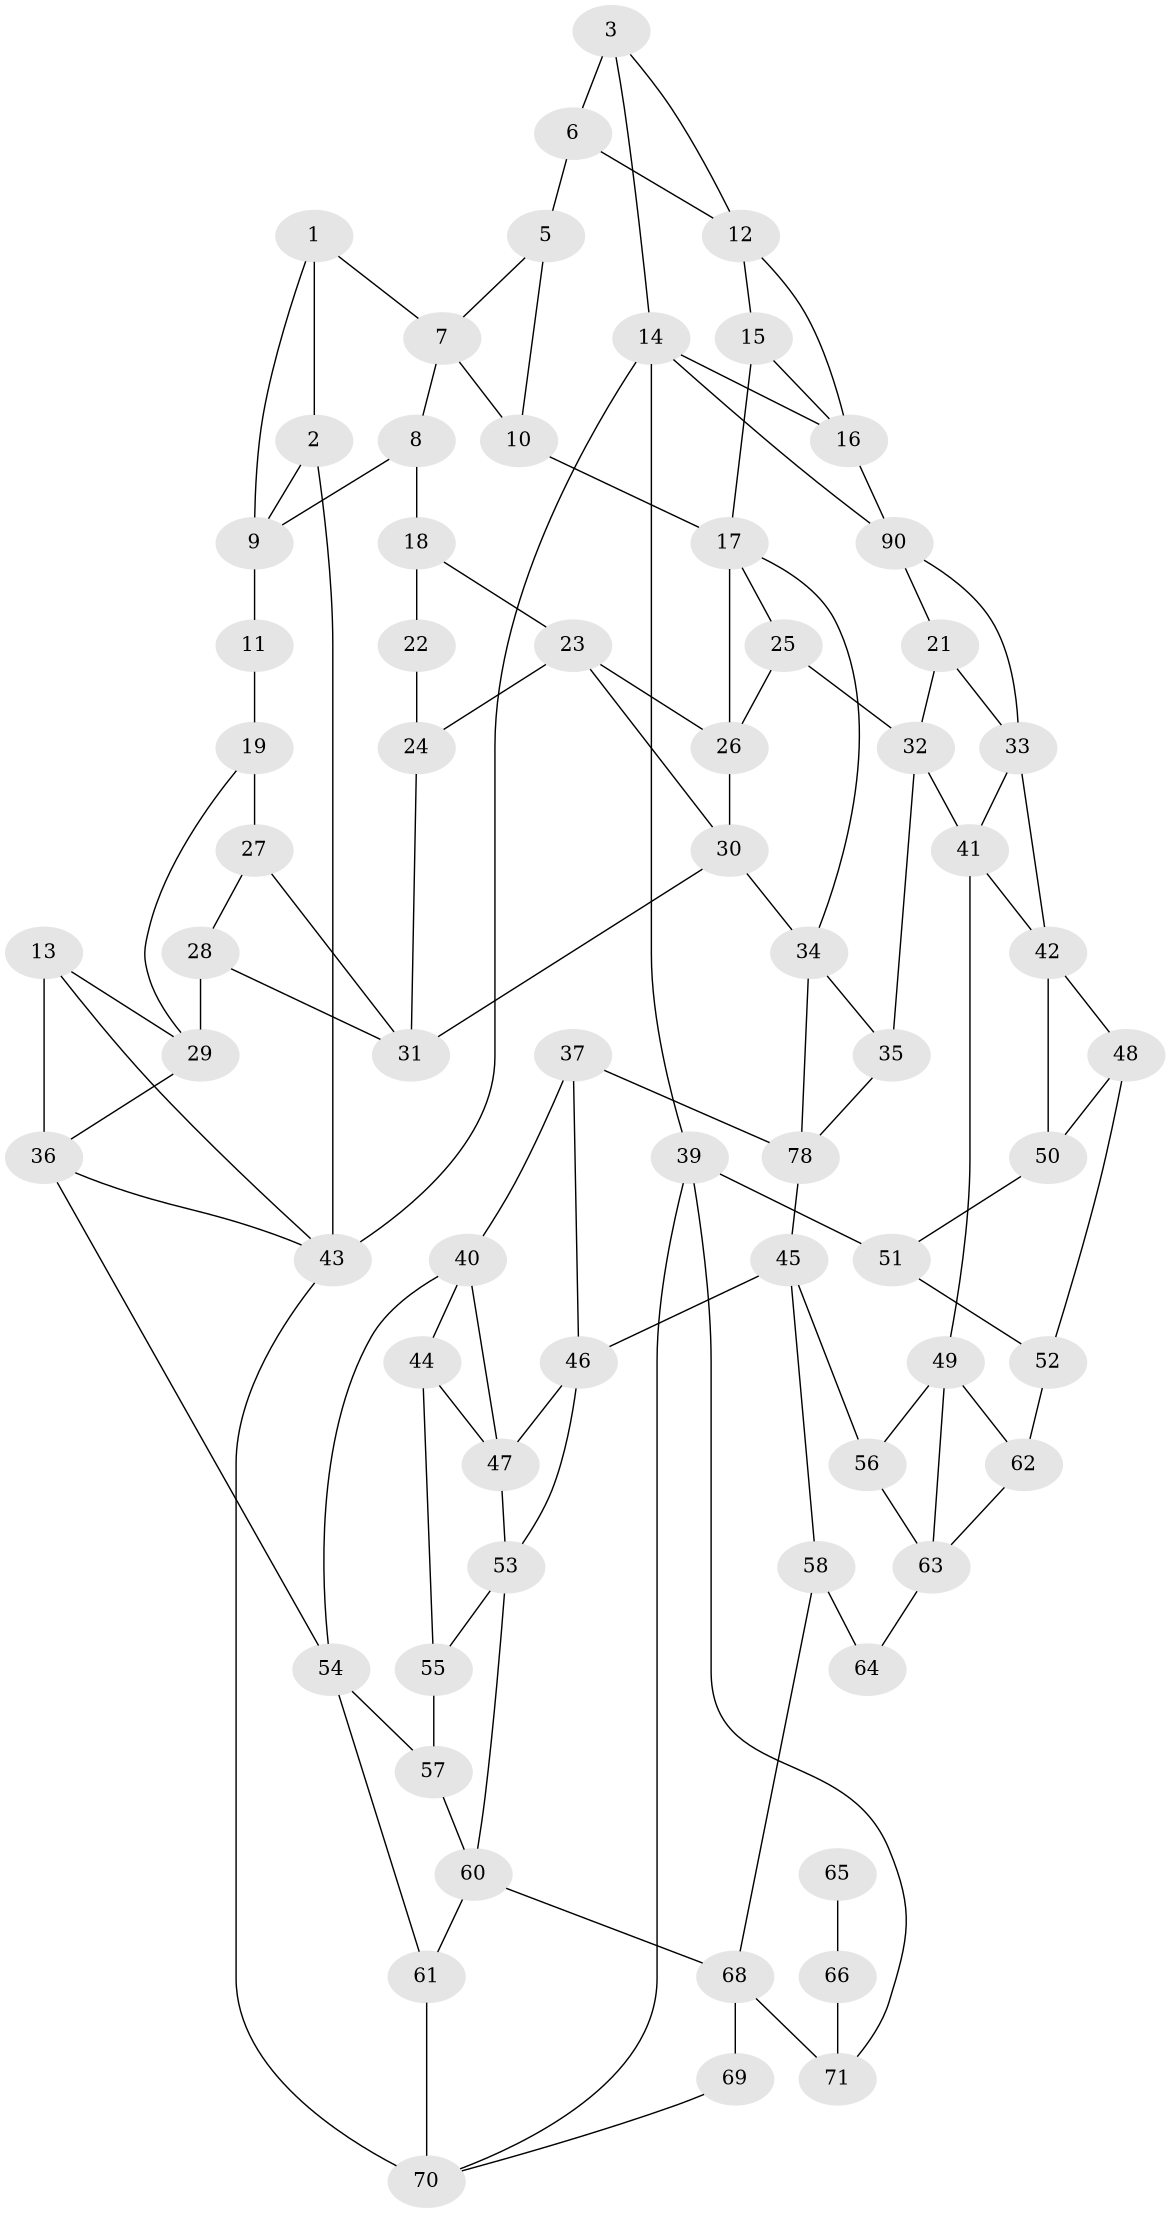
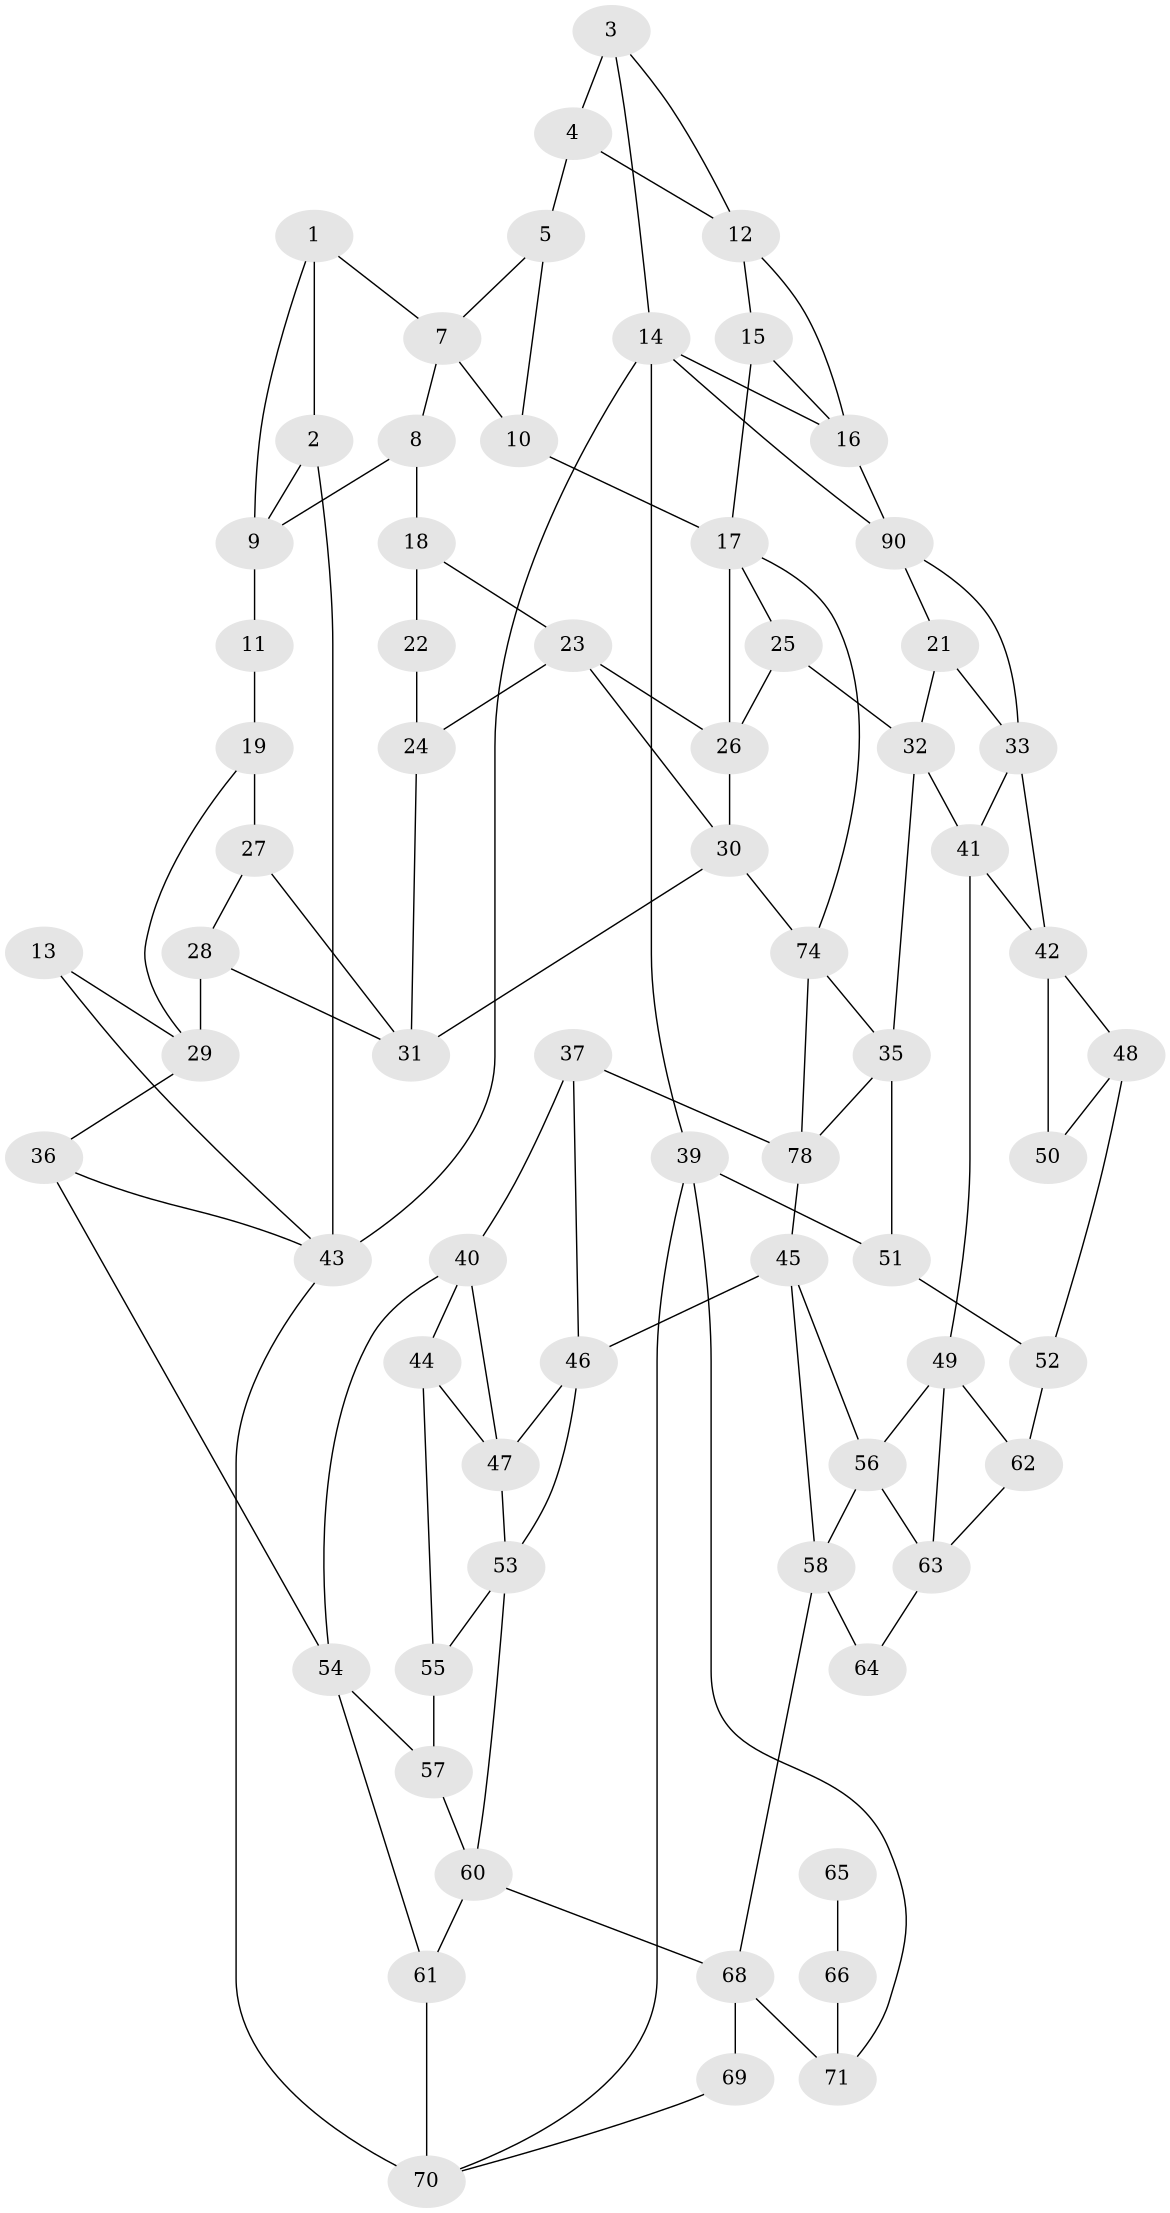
(573, 134) -> (573, 134)
(809, 953) -> (809, 953)
(44, 1055) -> none
(977, 1204) -> (892, 1158)
none -> (842, 1516)
